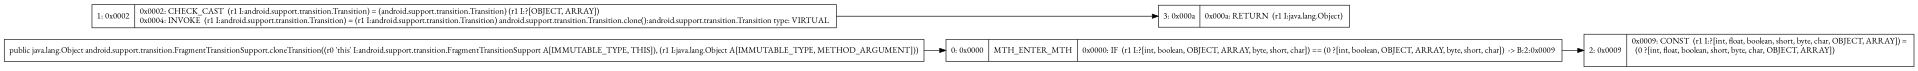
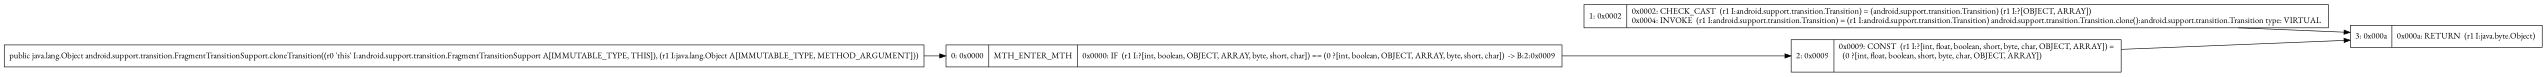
(1275, 16) -> (2467, 36)
none -> (2233, 45)
